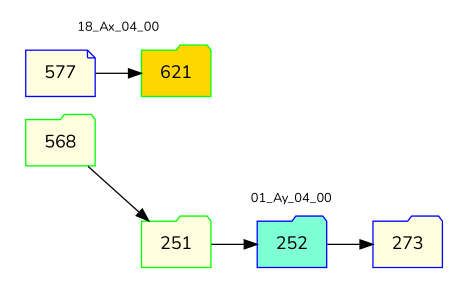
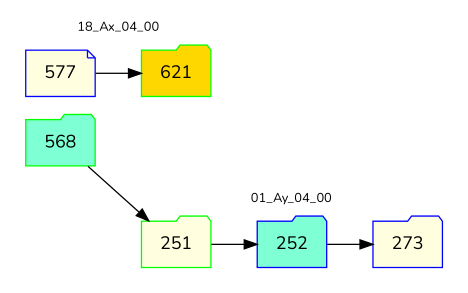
(60, 143) -> (60, 143)
